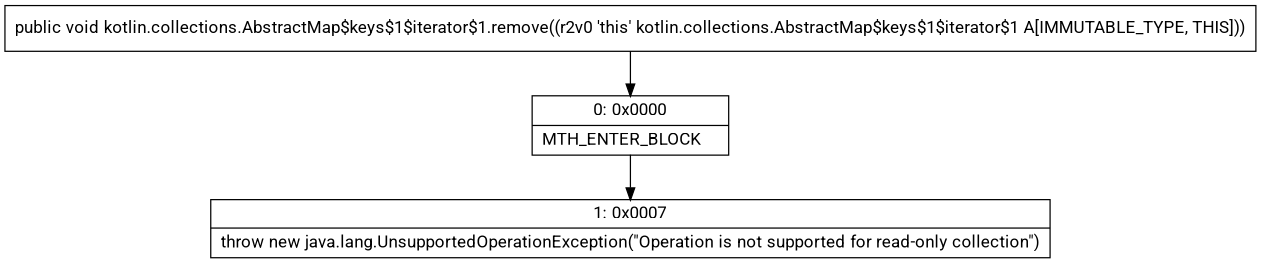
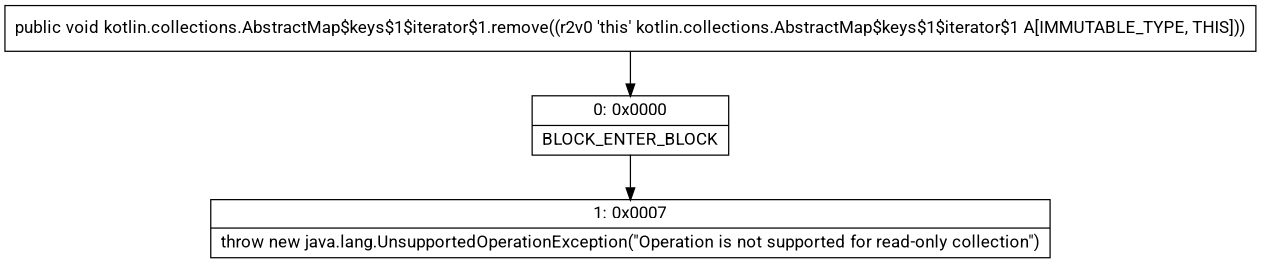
(622, 140) -> (630, 140)
